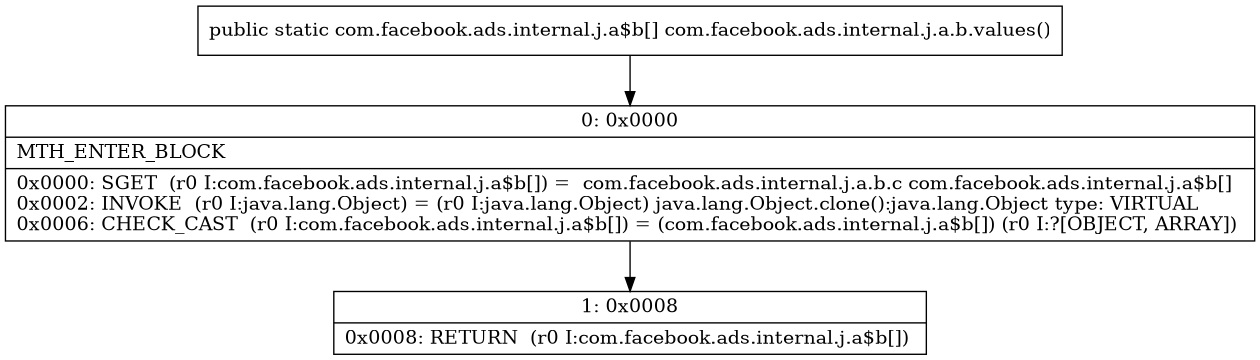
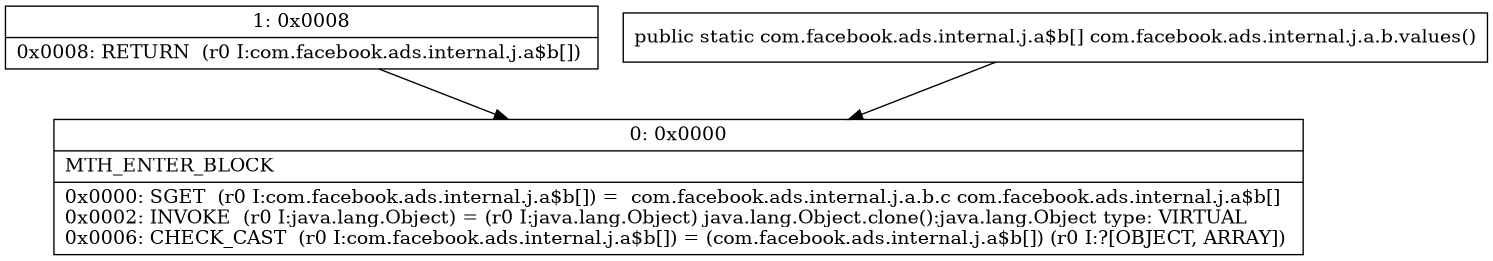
(630, 259) -> (437, 92)
